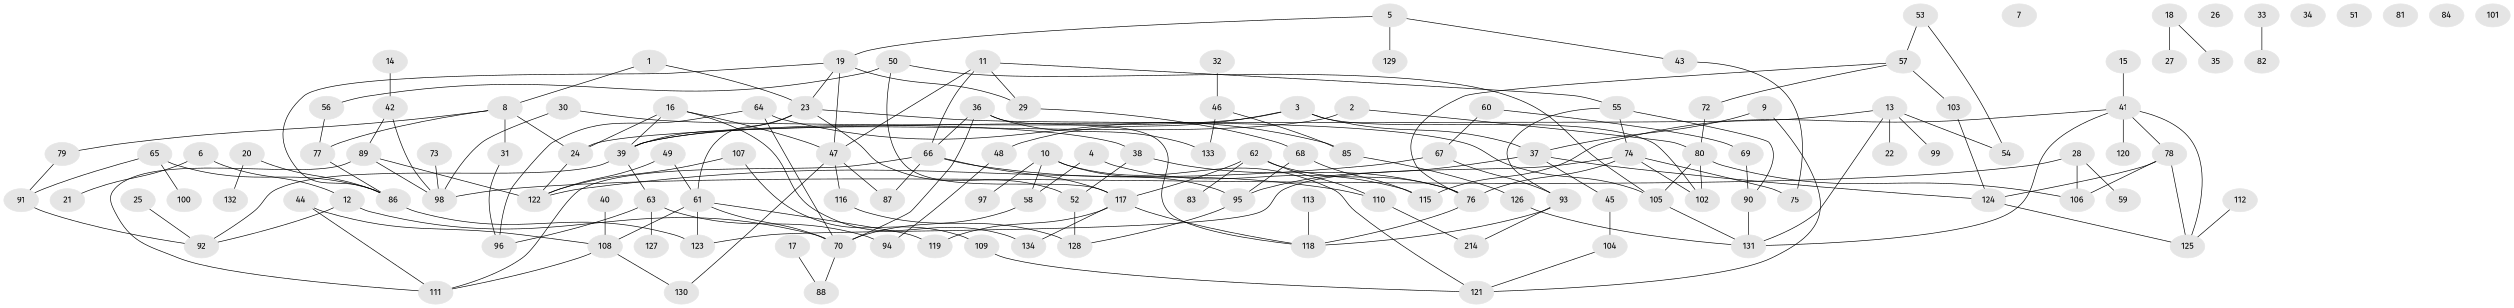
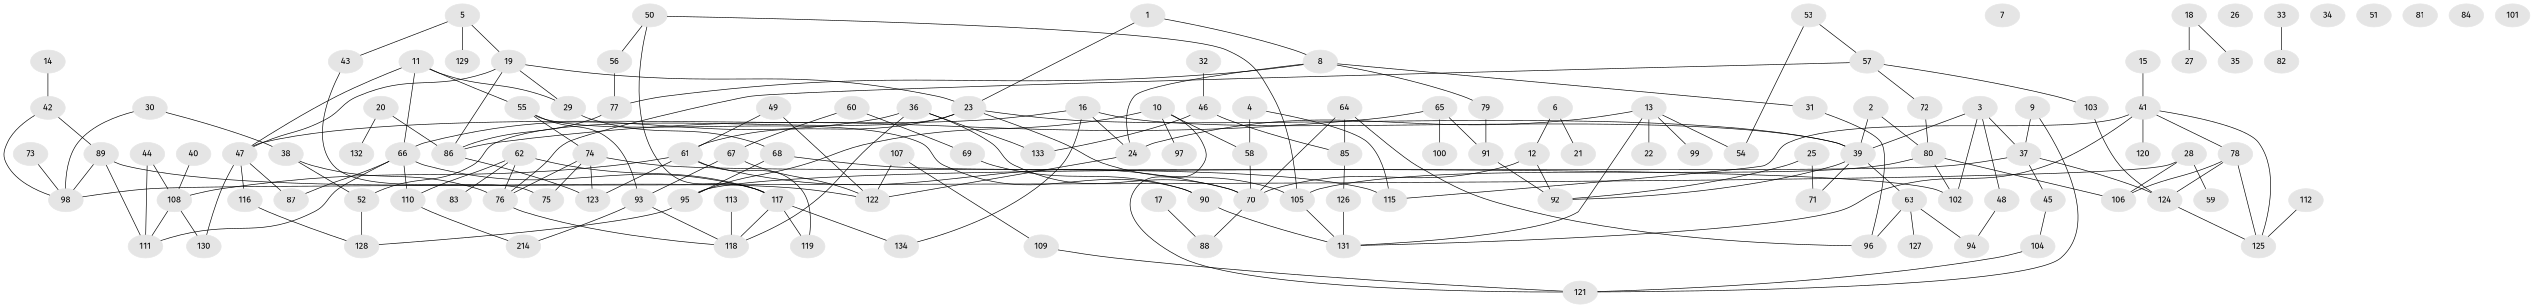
none -> (1813, 200)
